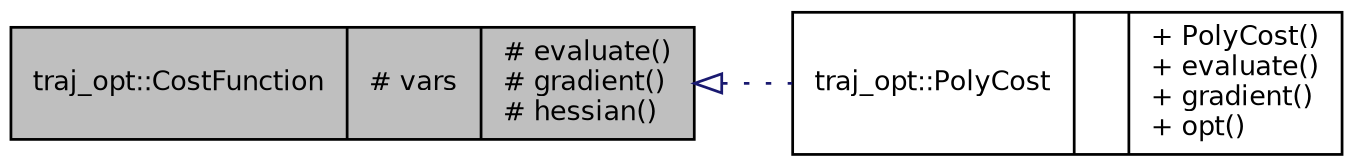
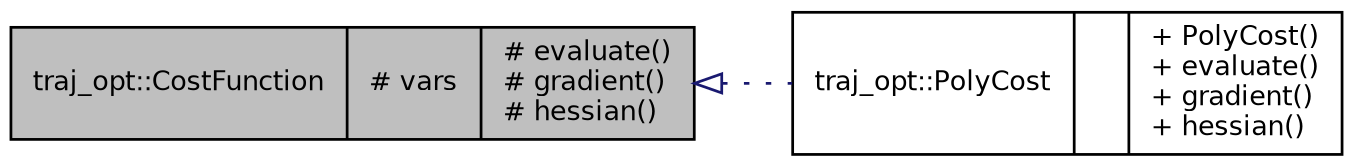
(1199, 127) -> (1229, 127)
